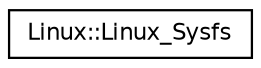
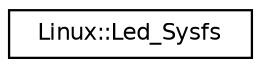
(130, 34) -> (130, 34)
